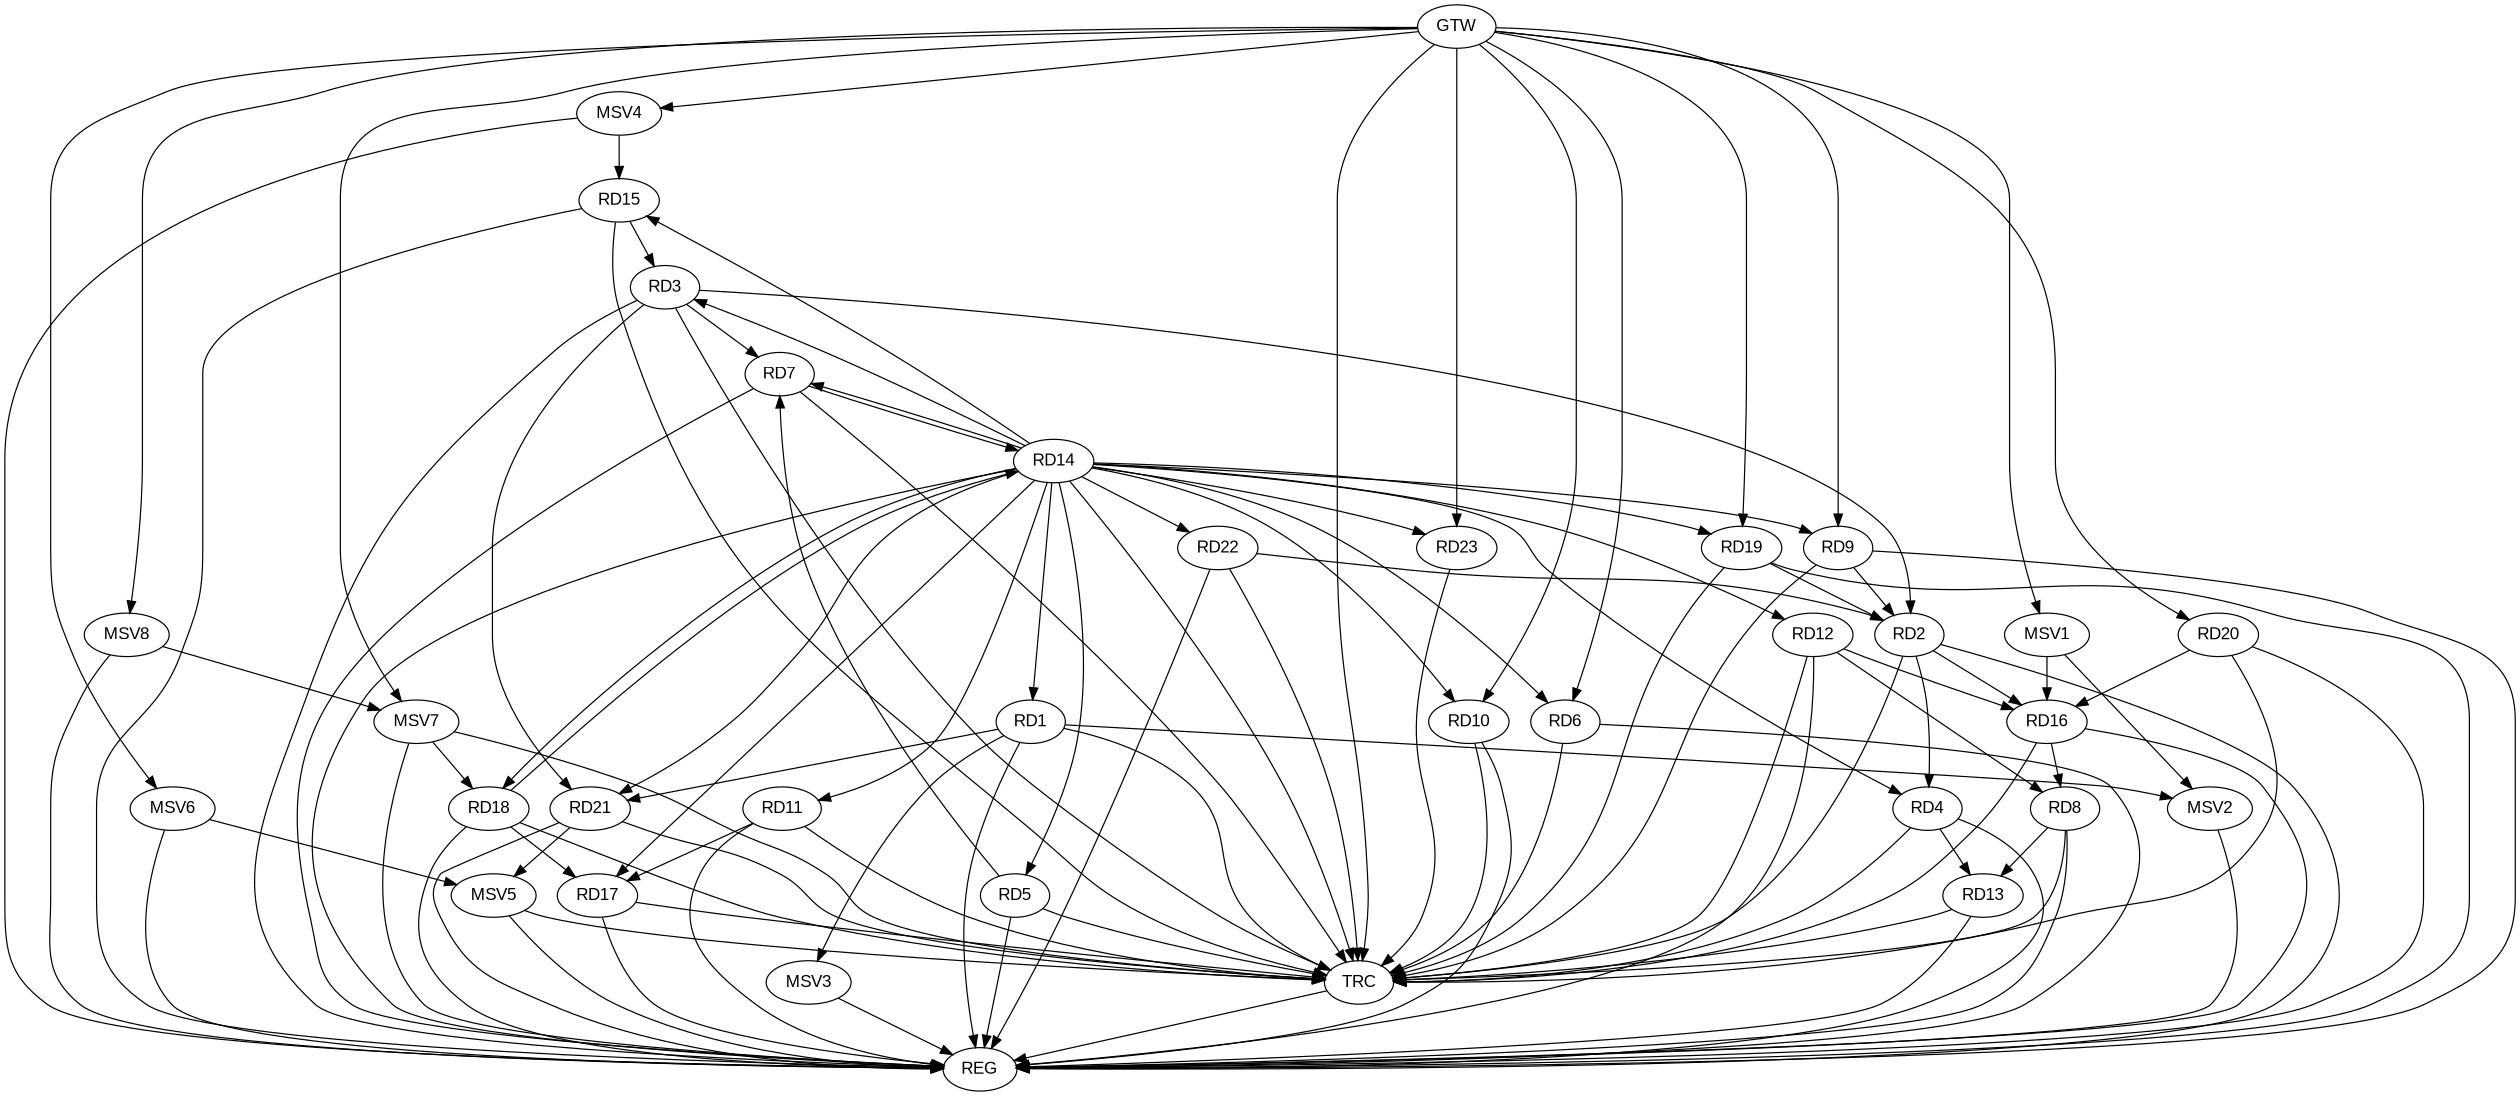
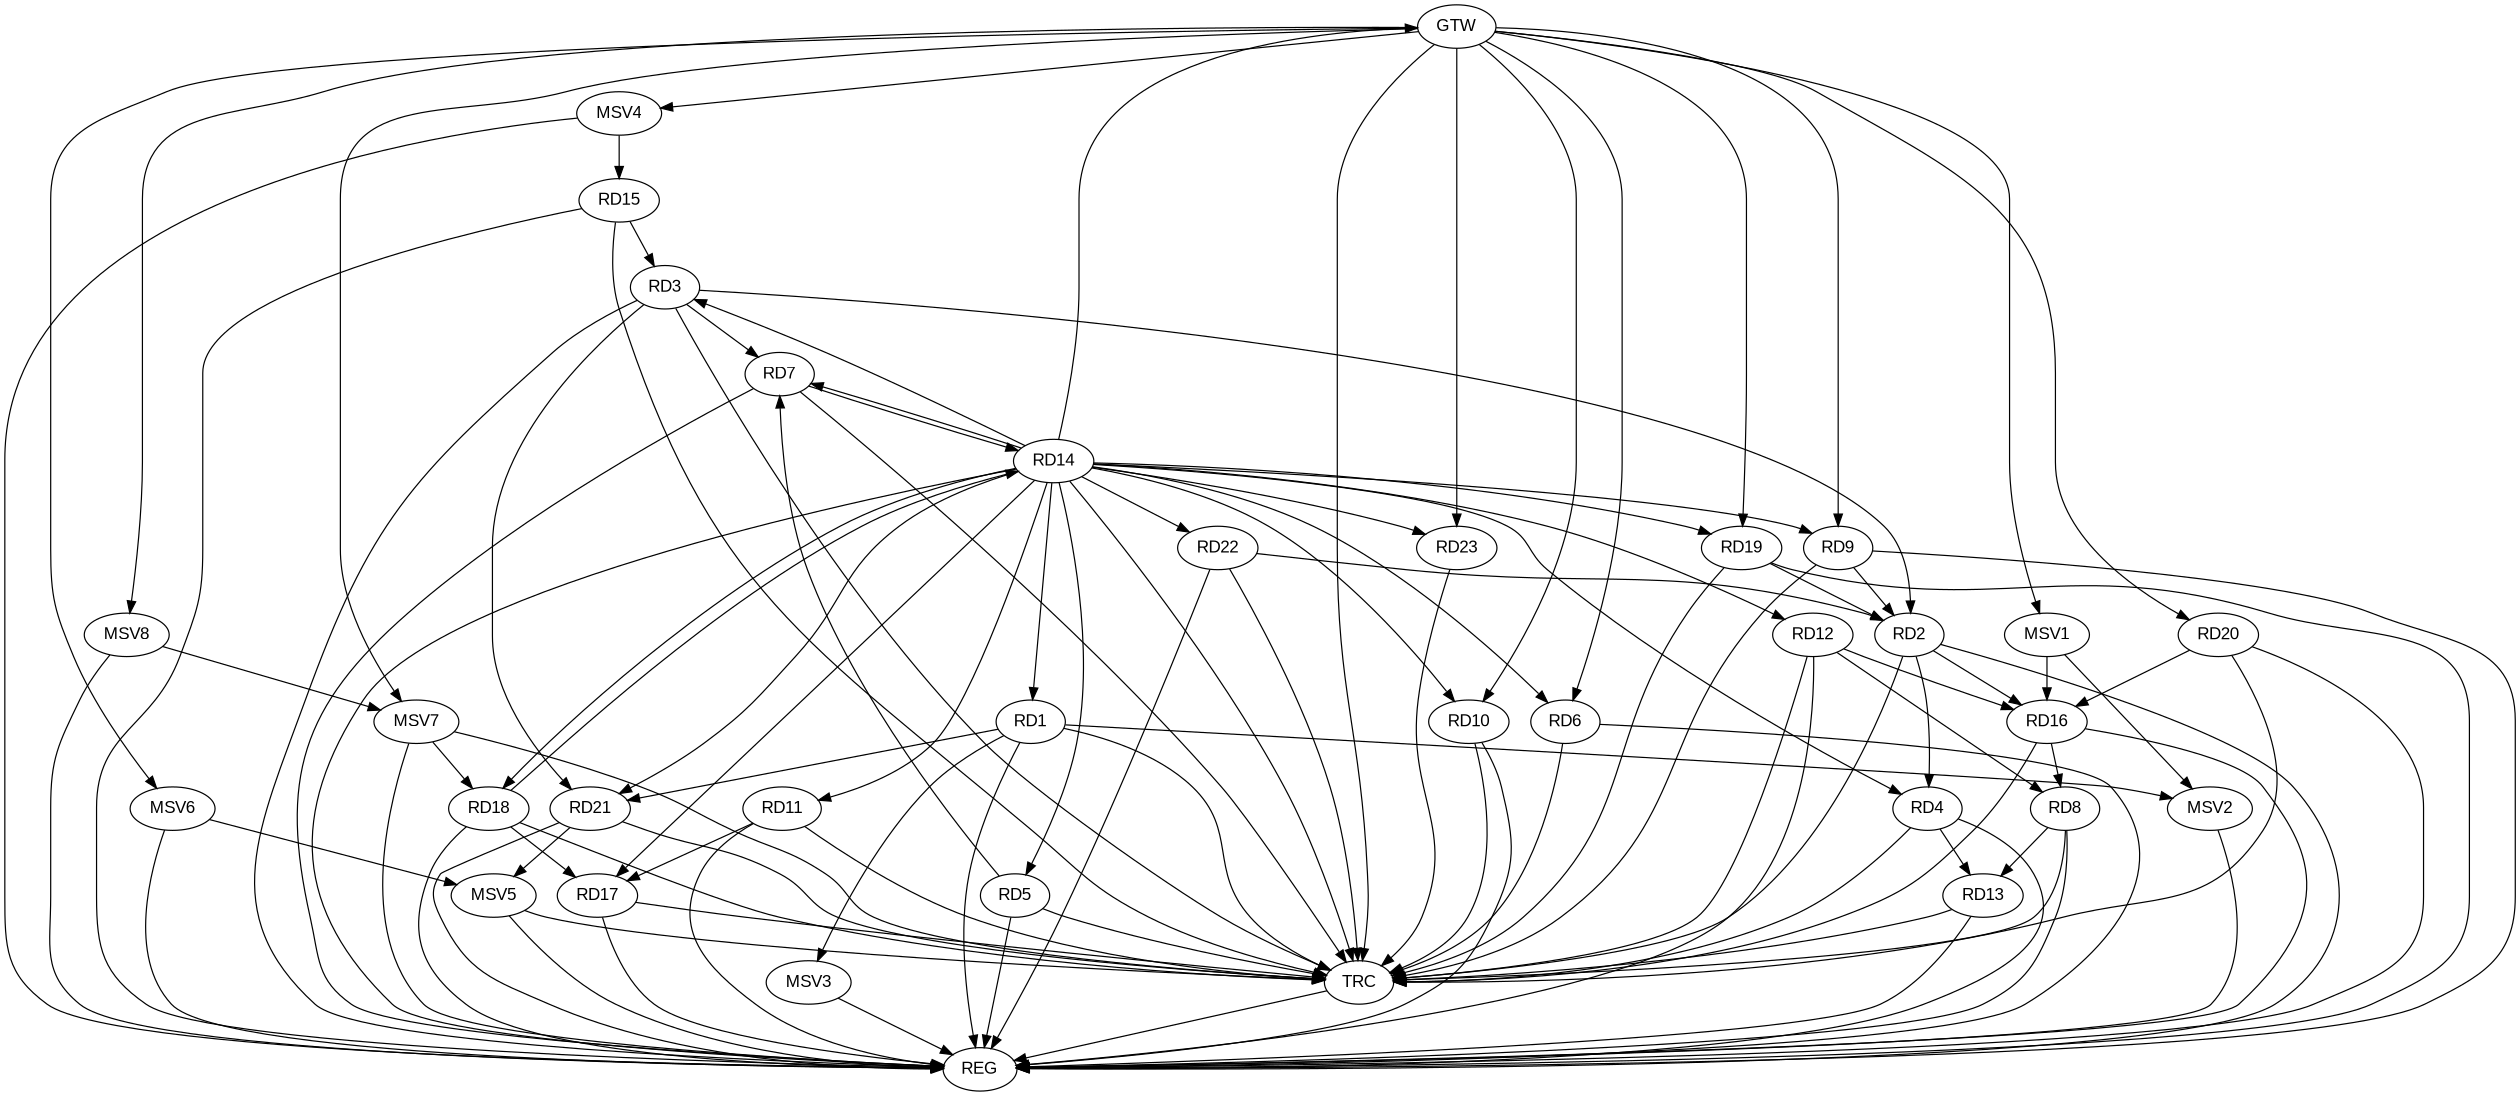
(847, 327) -> (1107, 125)
